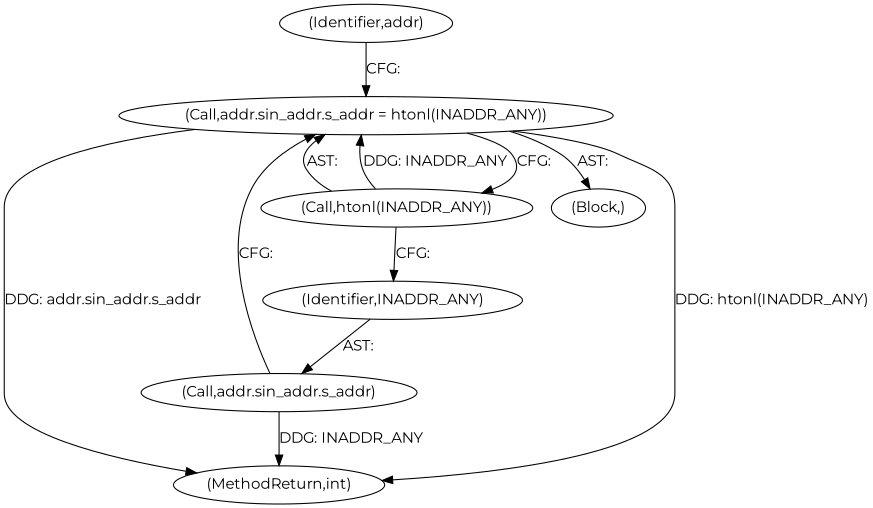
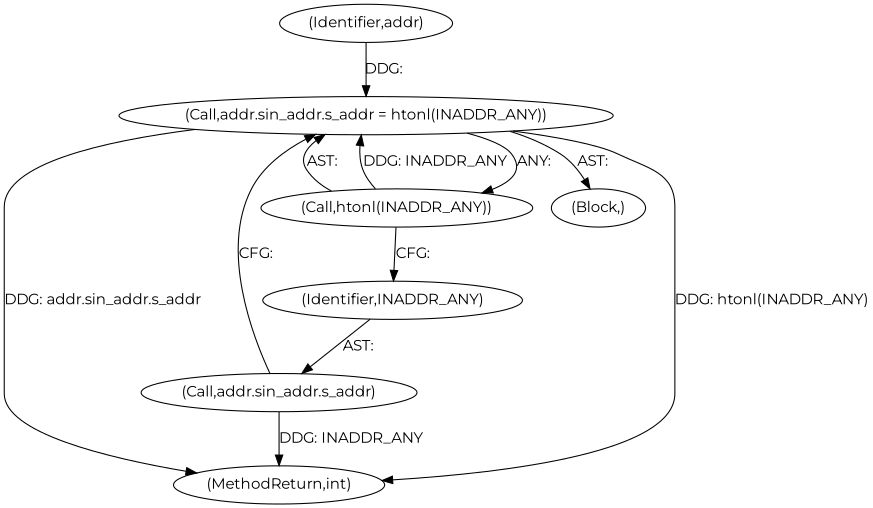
(386, 70) -> (386, 70)
(536, 162) -> (536, 162)
